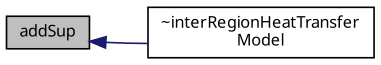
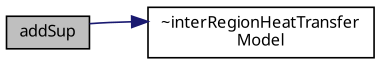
(127, 43) -> (110, 22)
